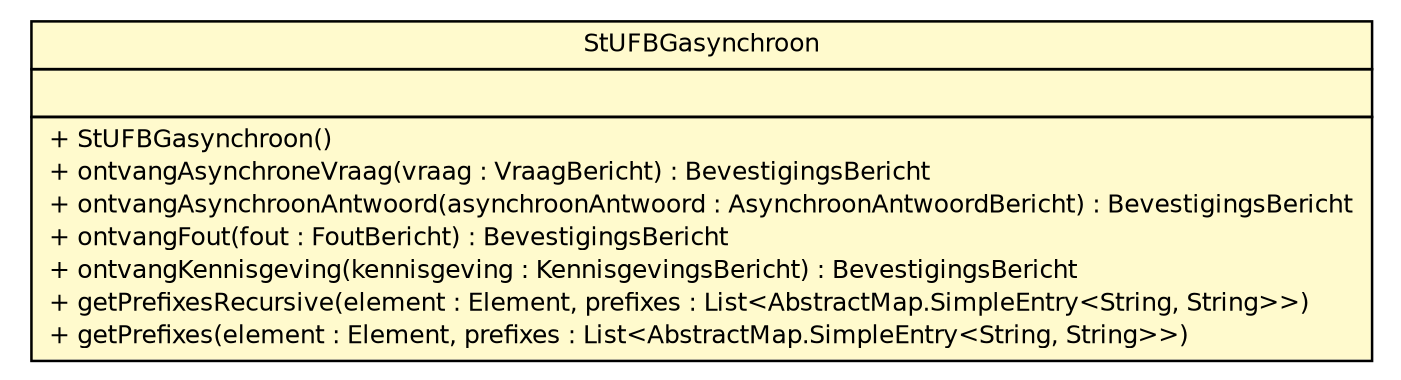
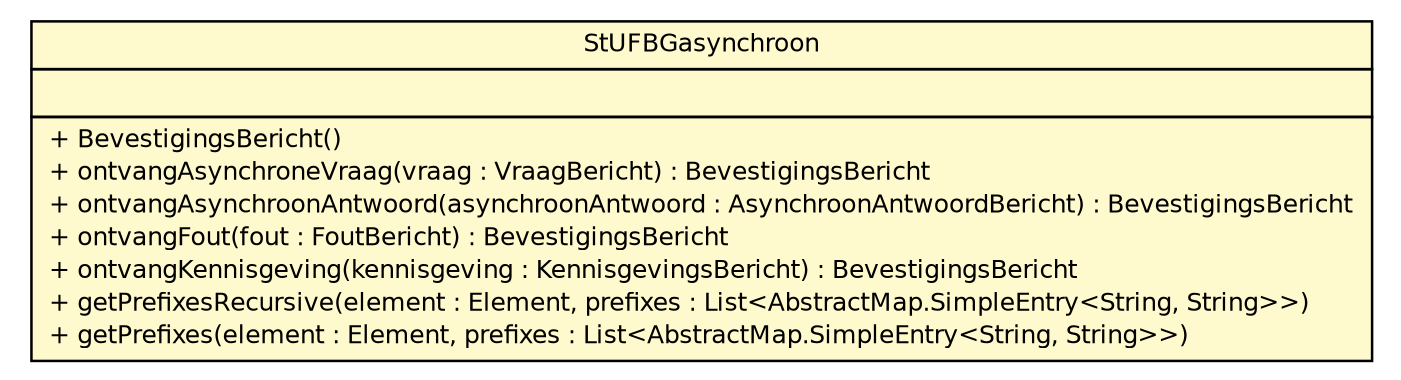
(191, 140) -> (196, 140)
